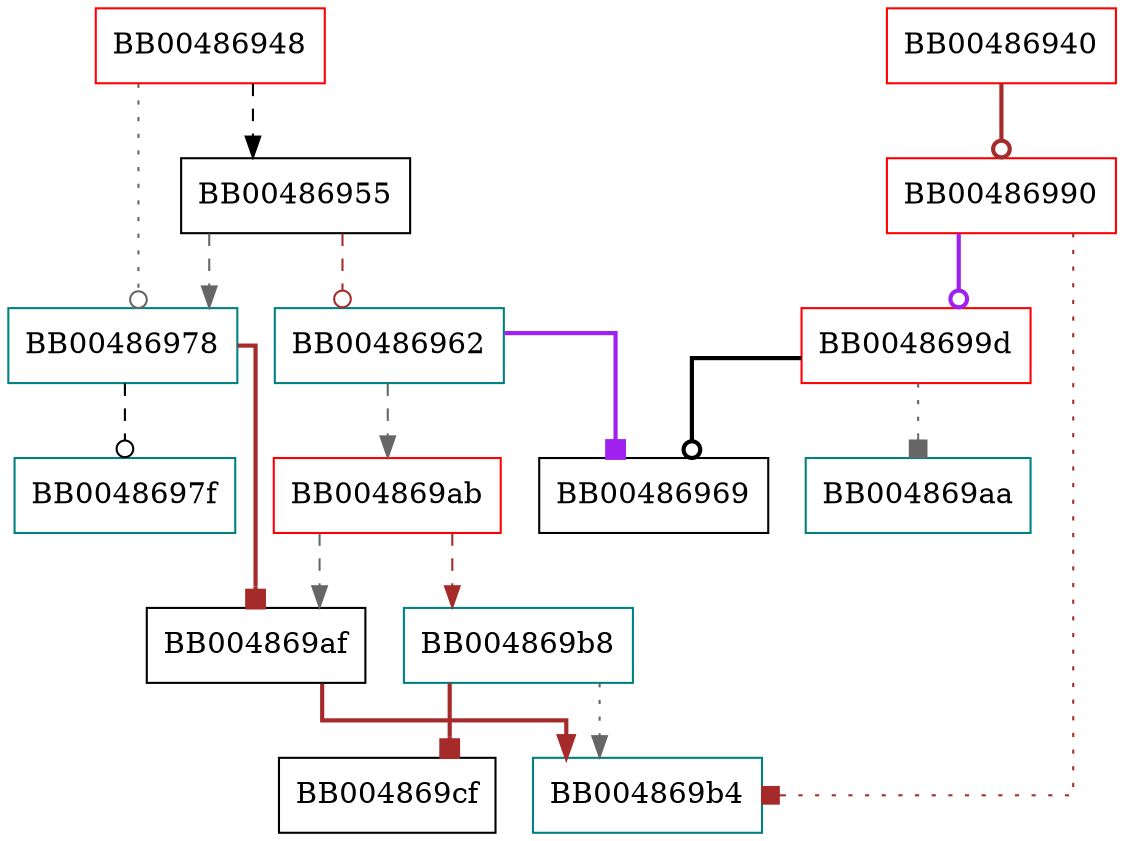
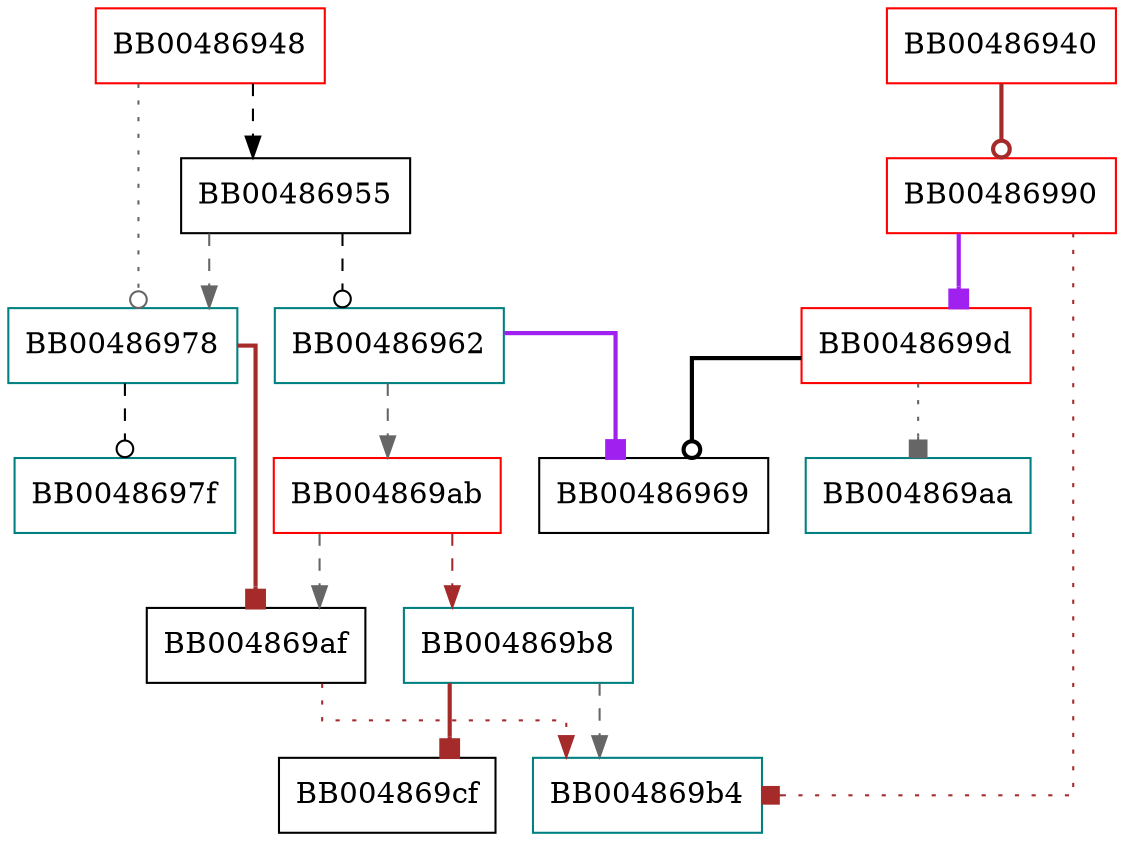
(342, 262) -> (342, 262)
(959, 262) -> (959, 260)
(600, 710) -> (600, 710)
(434, 720) -> (434, 720)
